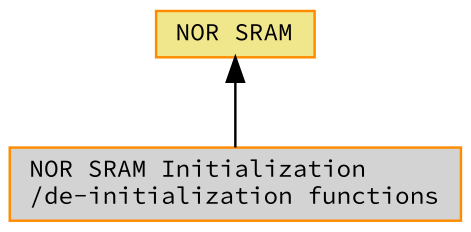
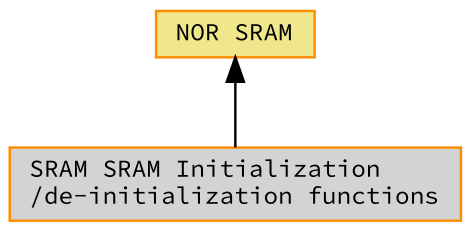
(235, 184) -> (235, 184)
